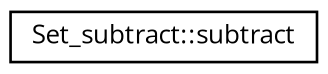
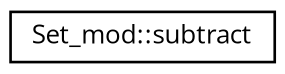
(164, 37) -> (143, 37)
